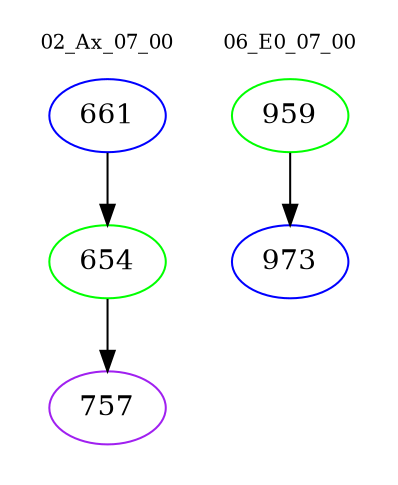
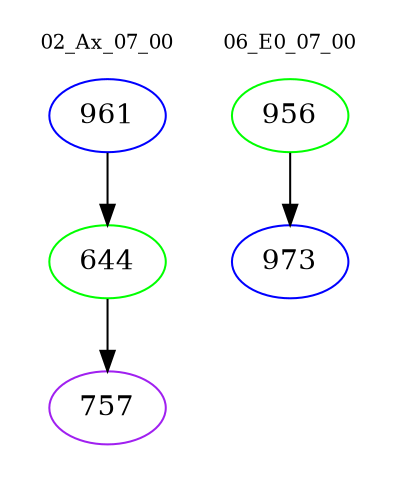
(108, 116) -> (108, 116)
(290, 116) -> (290, 116)
(108, 262) -> (108, 262)
